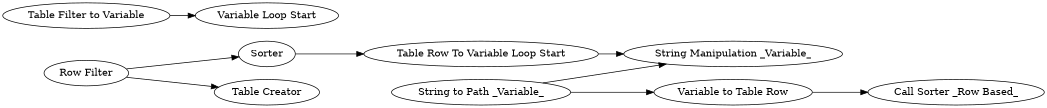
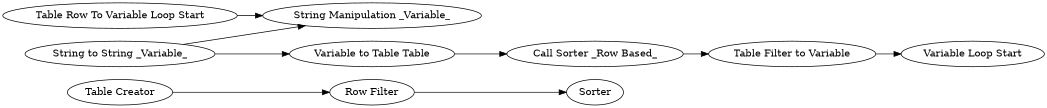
(326, 54) -> none
none -> (692, 54)
(169, 82) -> (247, 92)
(481, 92) -> (120, 54)
(733, 92) -> (372, 54)
